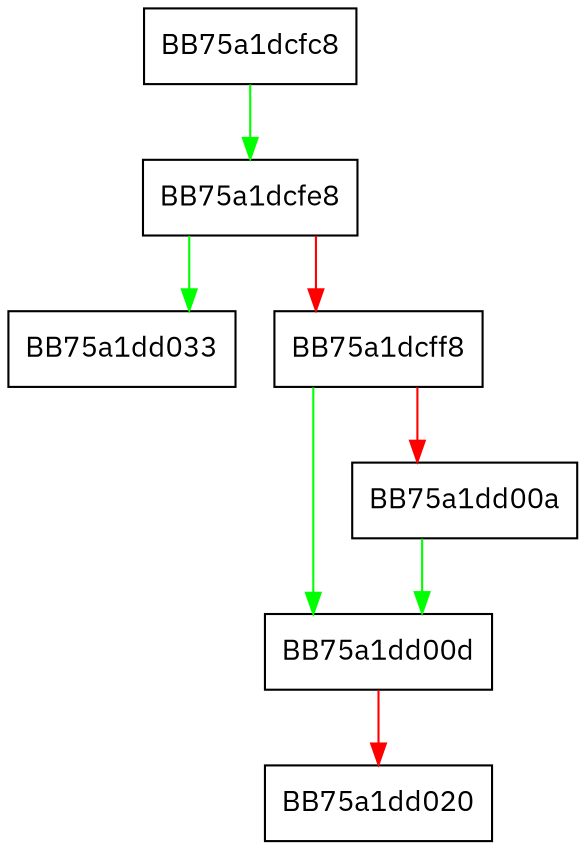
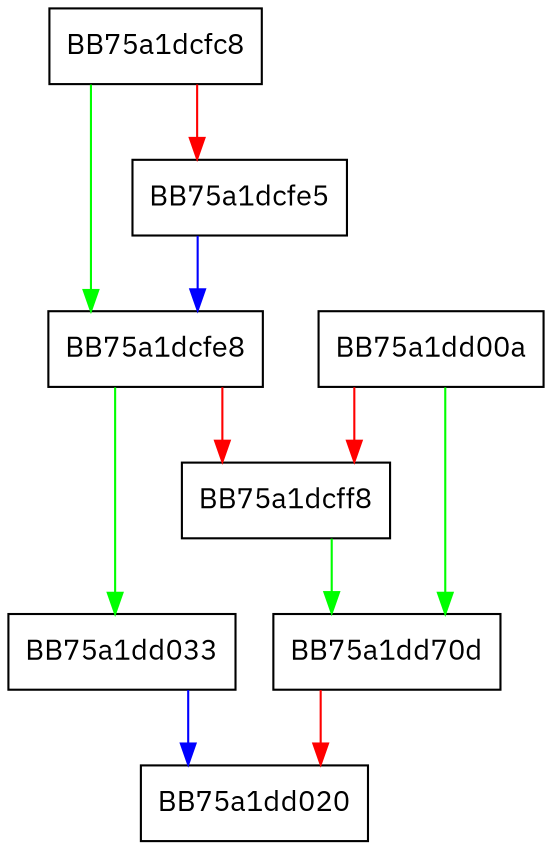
none -> (240, 198)
(417, 414) -> (354, 414)
(378, 652) -> (387, 652)
none -> (188, 717)
